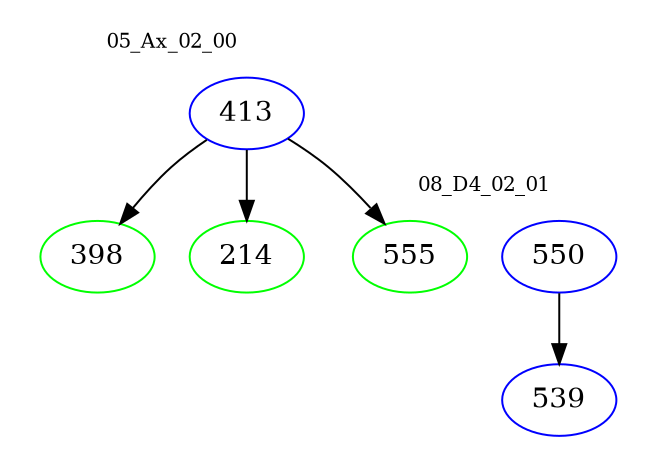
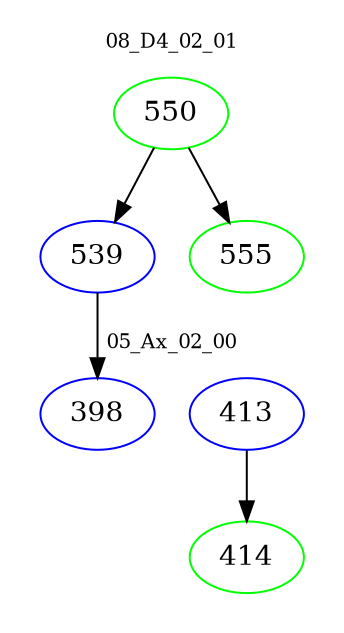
(167, 171) -> (98, 337)
(350, 187) -> (204, 176)
(98, 257) -> (98, 414)
(247, 257) -> (247, 557)
(559, 257) -> (171, 113)
